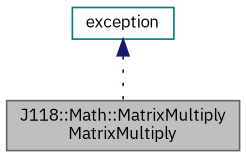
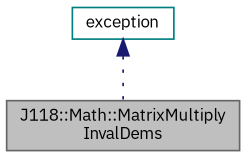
(123, 126) -> (123, 126)
